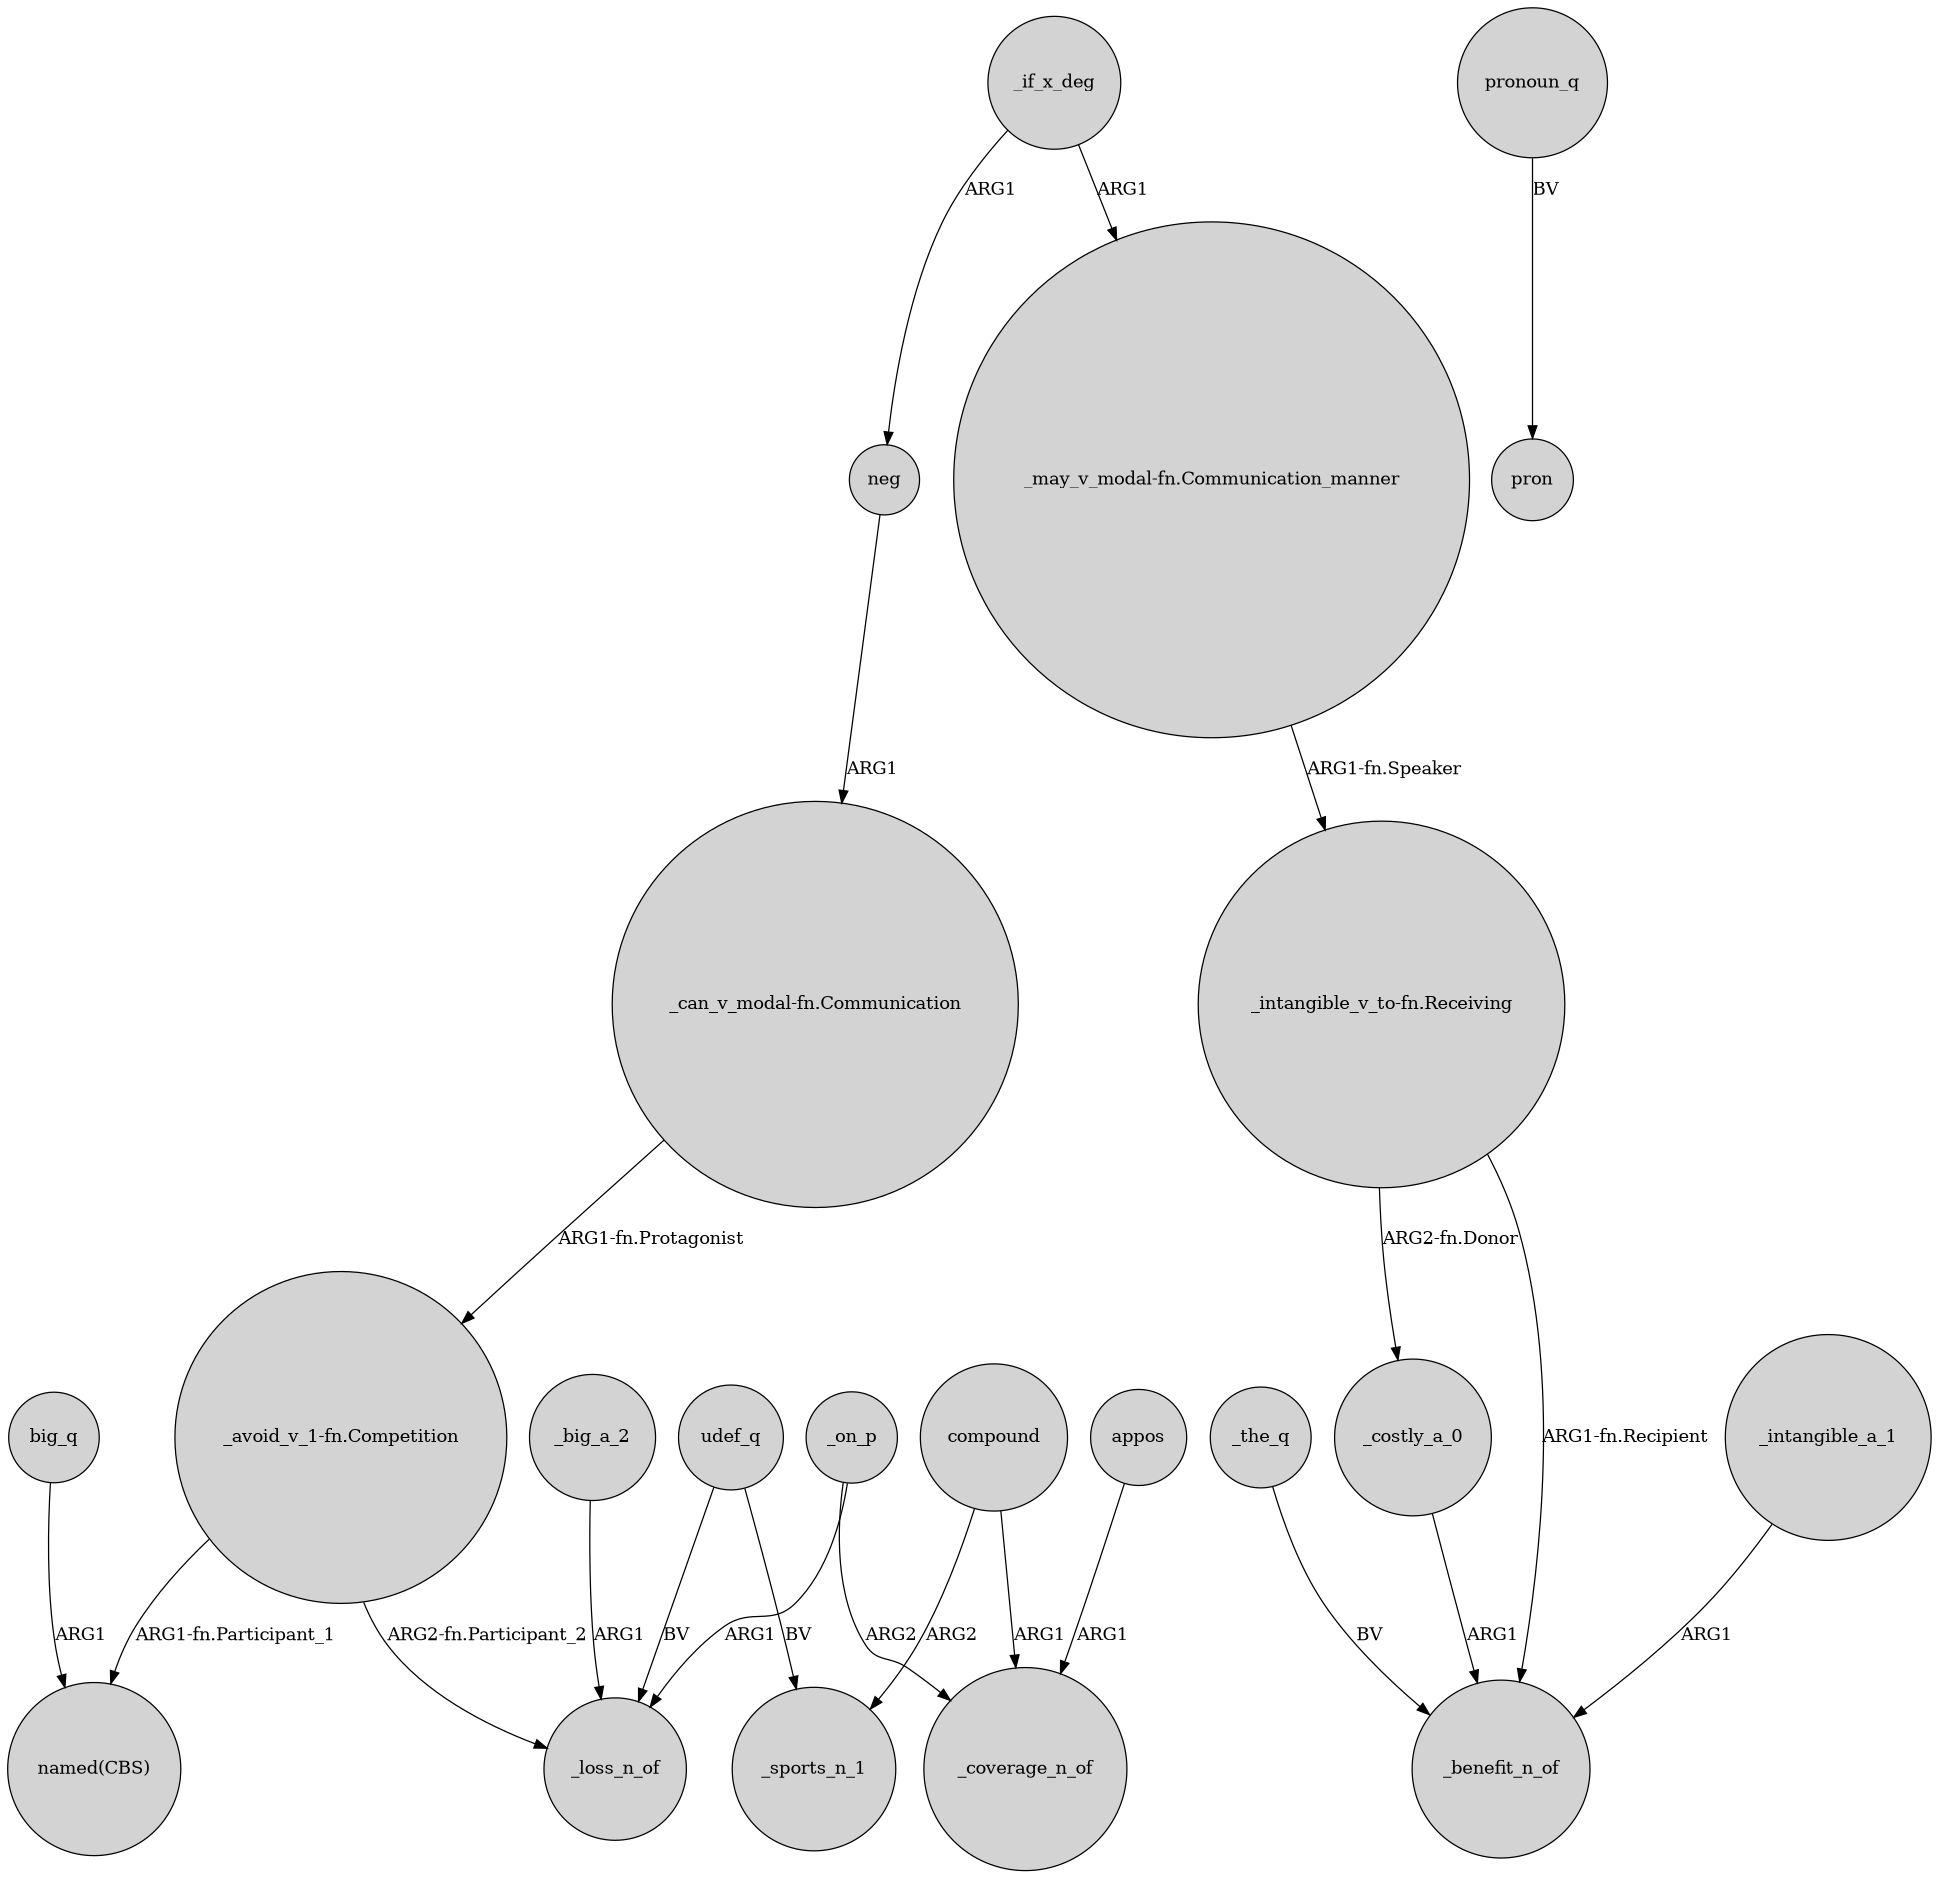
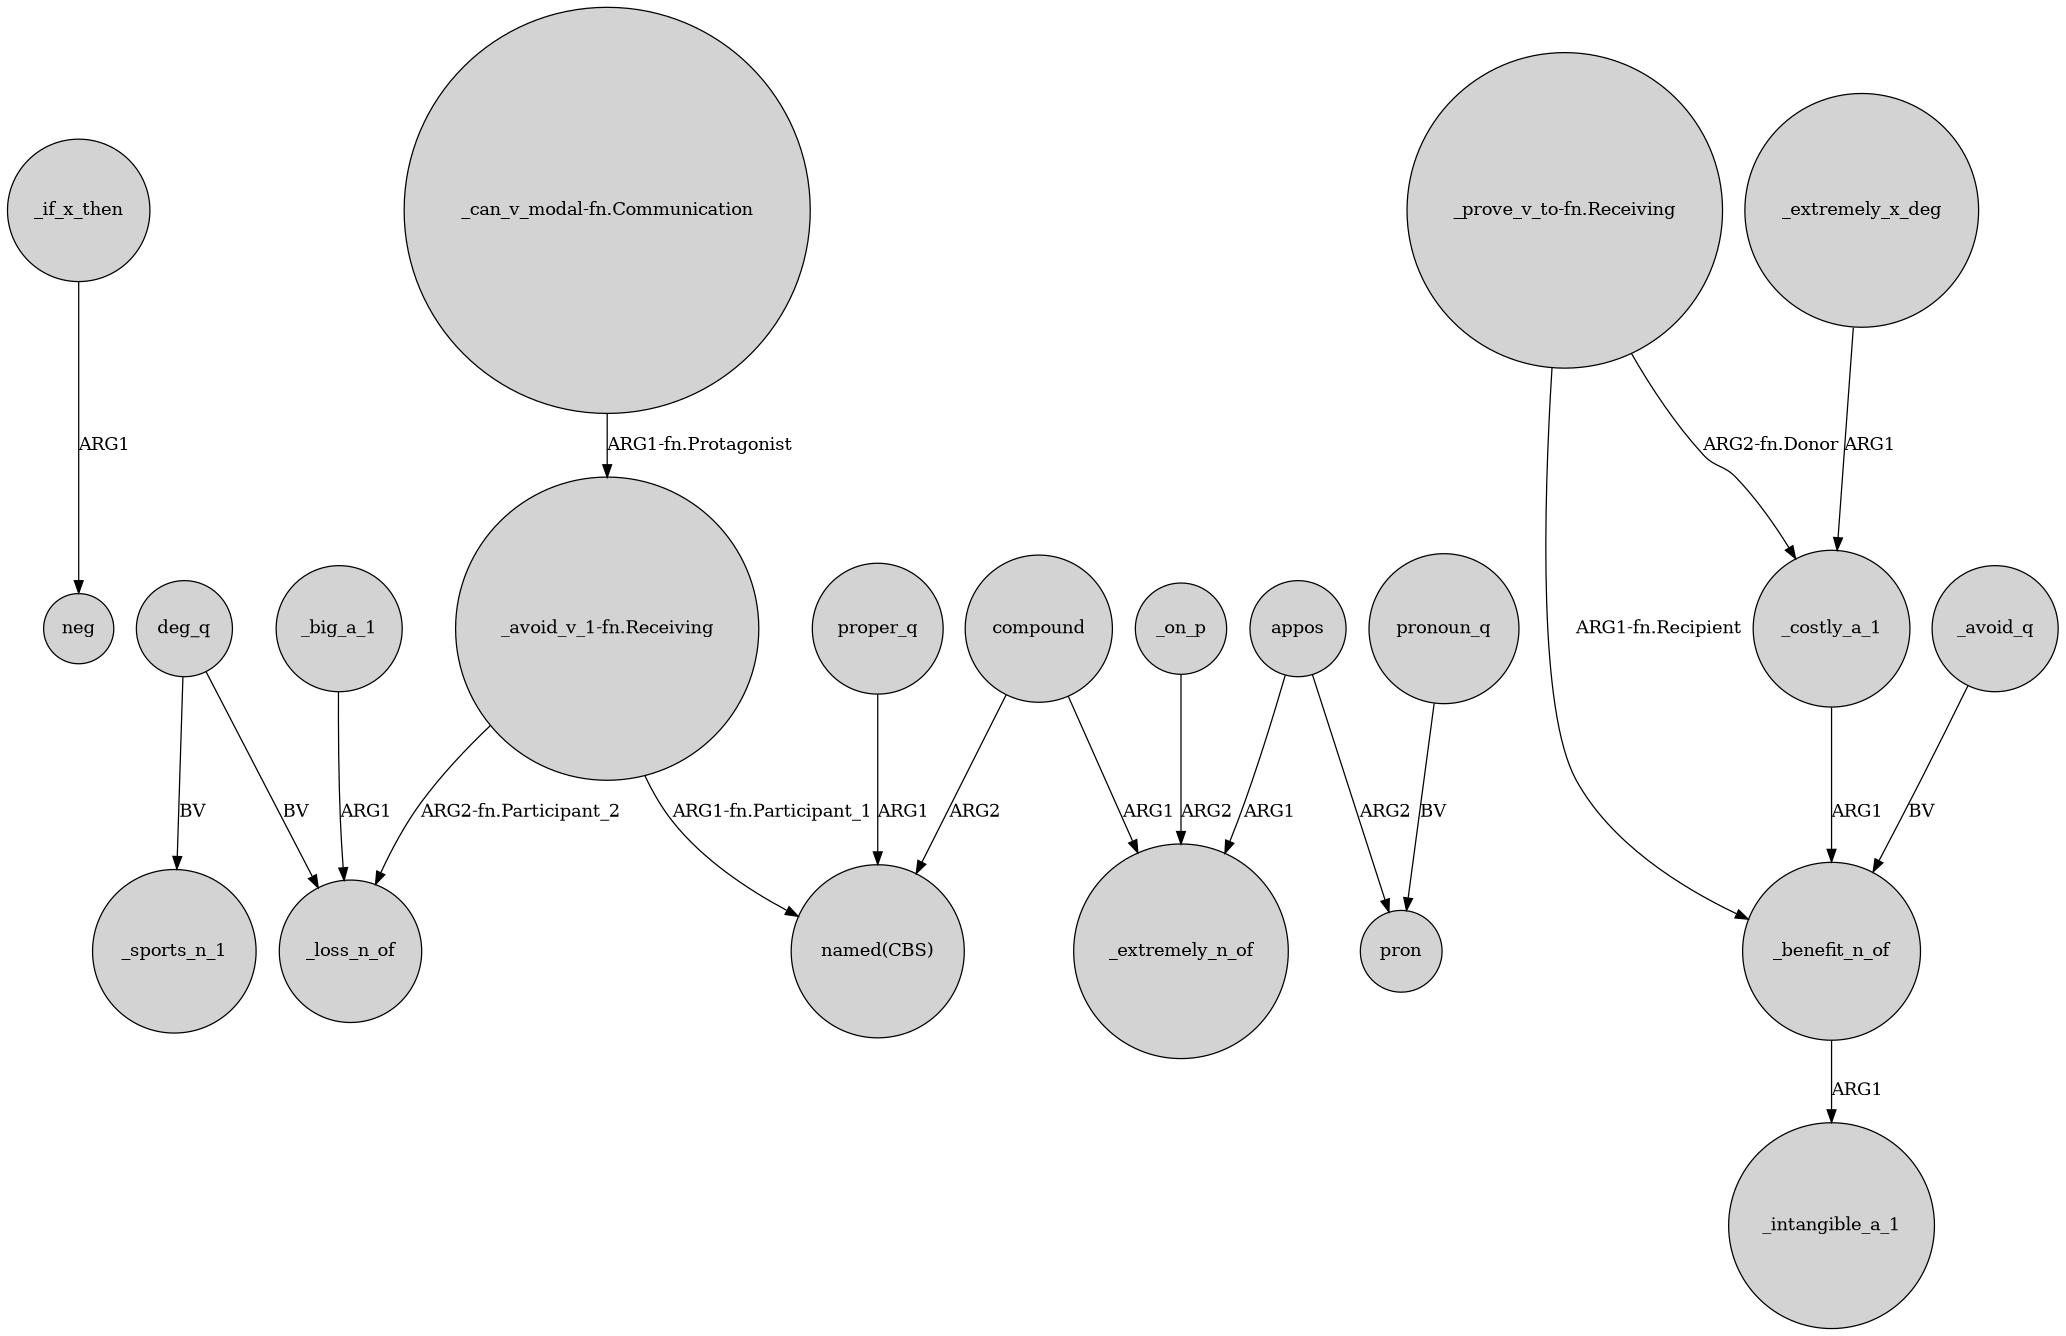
(1054, 83) -> (79, 210)
none -> (1862, 210)
(1212, 480) -> none
(862, 653) -> none
none -> (1349, 787)
(1382, 1004) -> (1565, 210)
(54, 1437) -> (878, 629)
(341, 1437) -> (607, 629)
(593, 1437) -> (339, 629)
(731, 1437) -> (184, 629)
(1261, 1437) -> (1995, 629)
(1413, 1437) -> (1832, 629)
(936, 1609) -> (964, 778)
(771, 1616) -> none
(1686, 1625) -> (1832, 1075)
(1025, 1769) -> (1181, 951)
